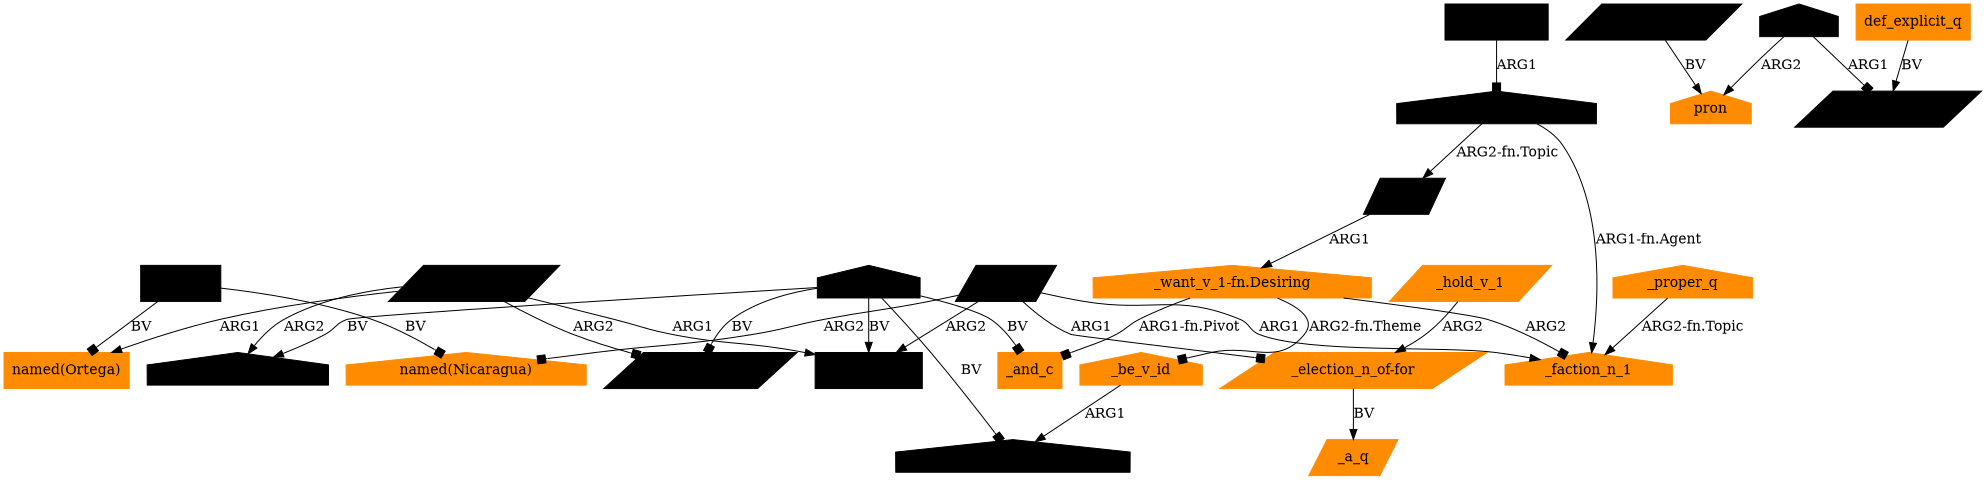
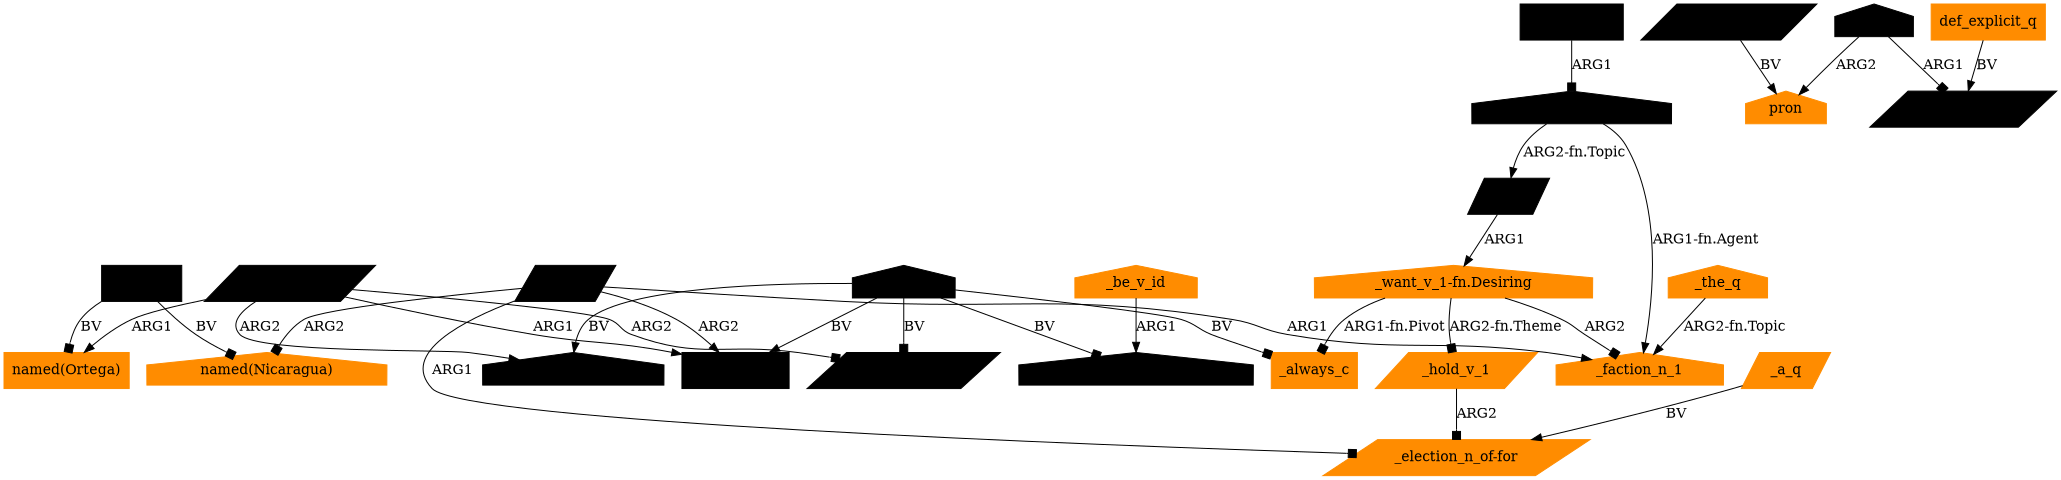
(1683, 283) -> (1718, 283)
(1434, 328) -> (1457, 409)
(1275, 352) -> (1449, 320)
(1030, 371) -> (1314, 371)
(1353, 409) -> (1642, 413)
